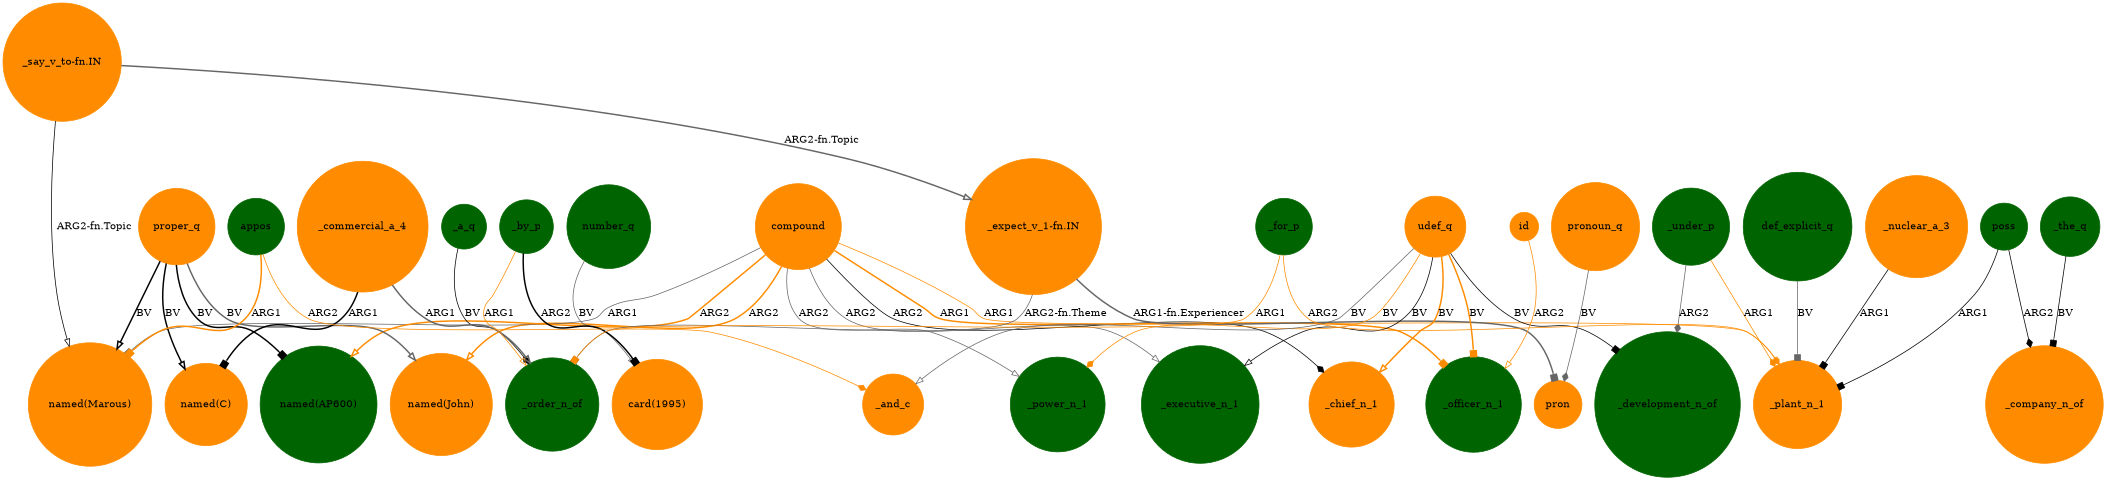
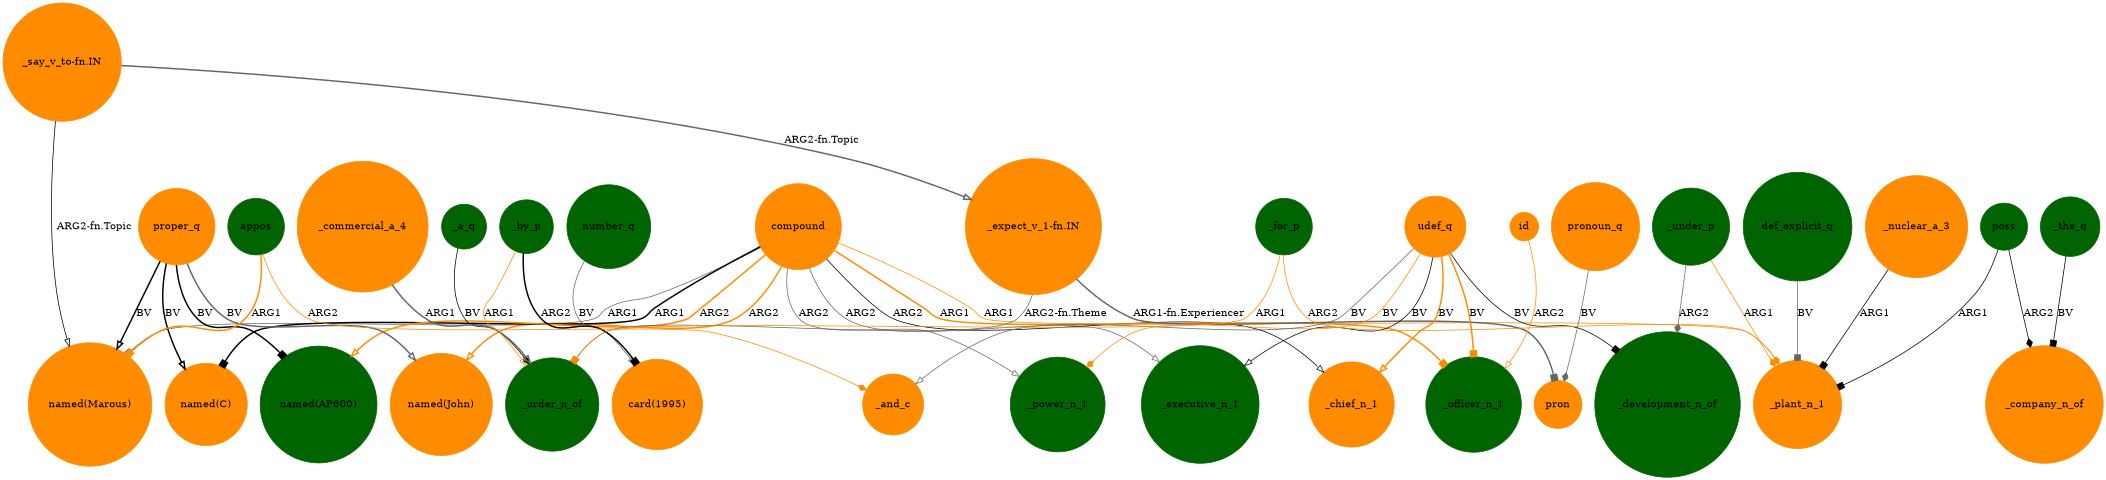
(294, 327) -> (625, 321)
(1066, 327) -> (1066, 327)
